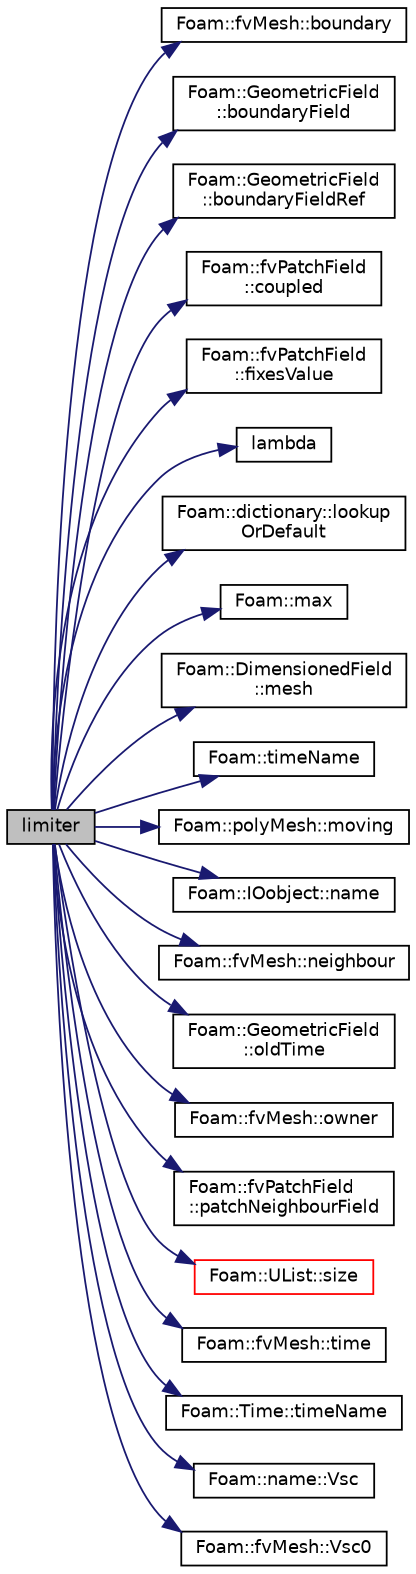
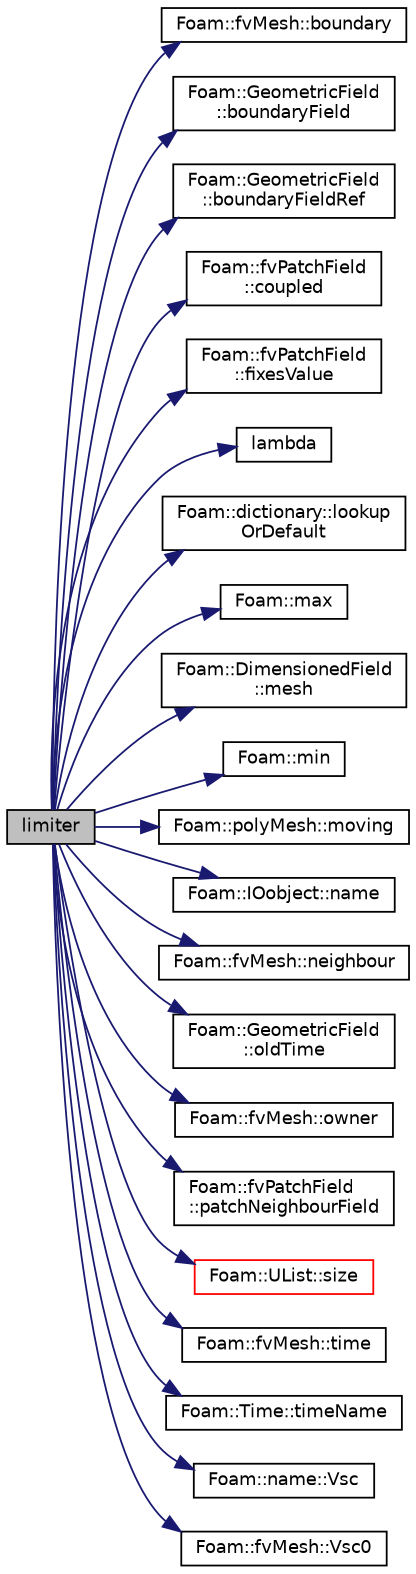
(284, 759) -> (284, 759)
